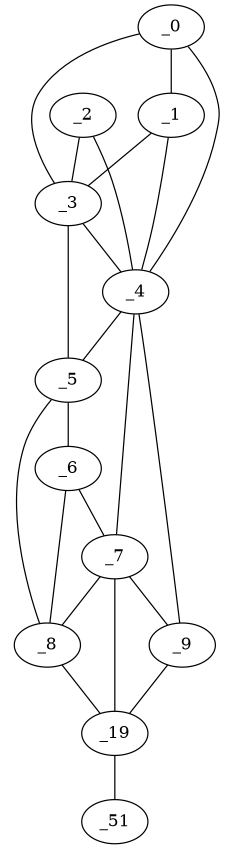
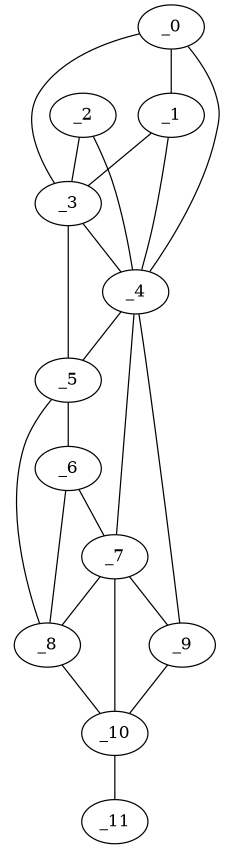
(115, 733) -> (115, 733)
(115, 822) -> (115, 822)
